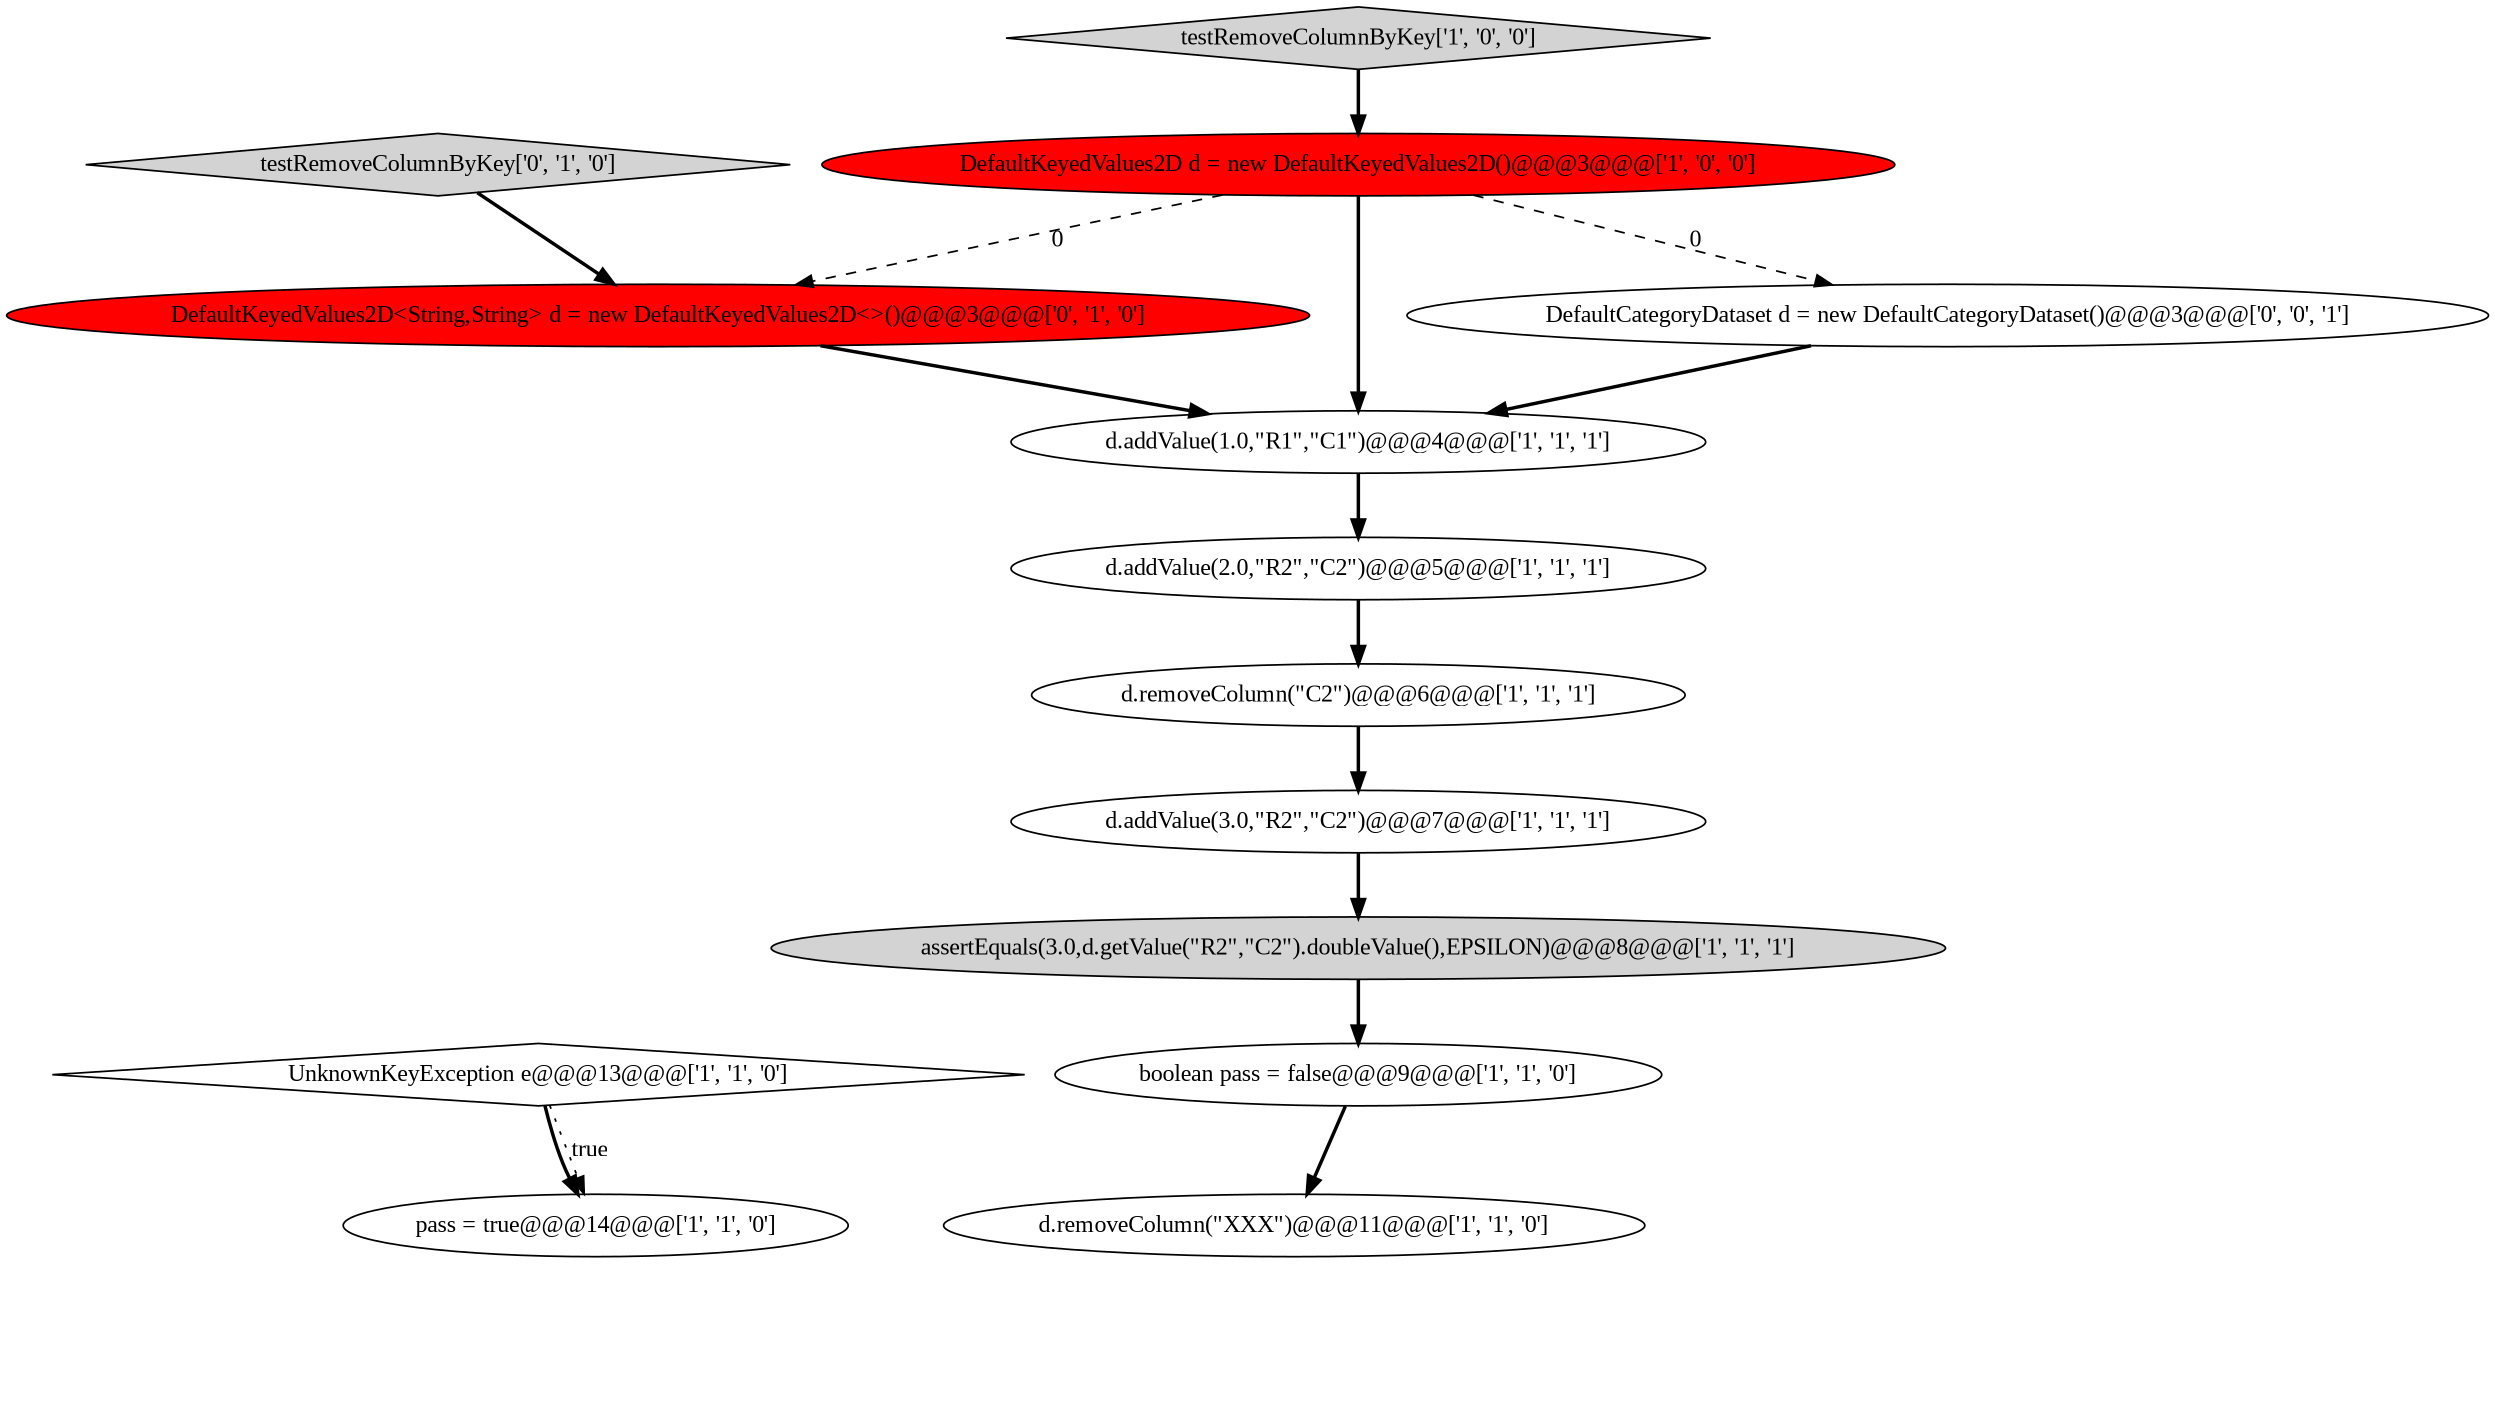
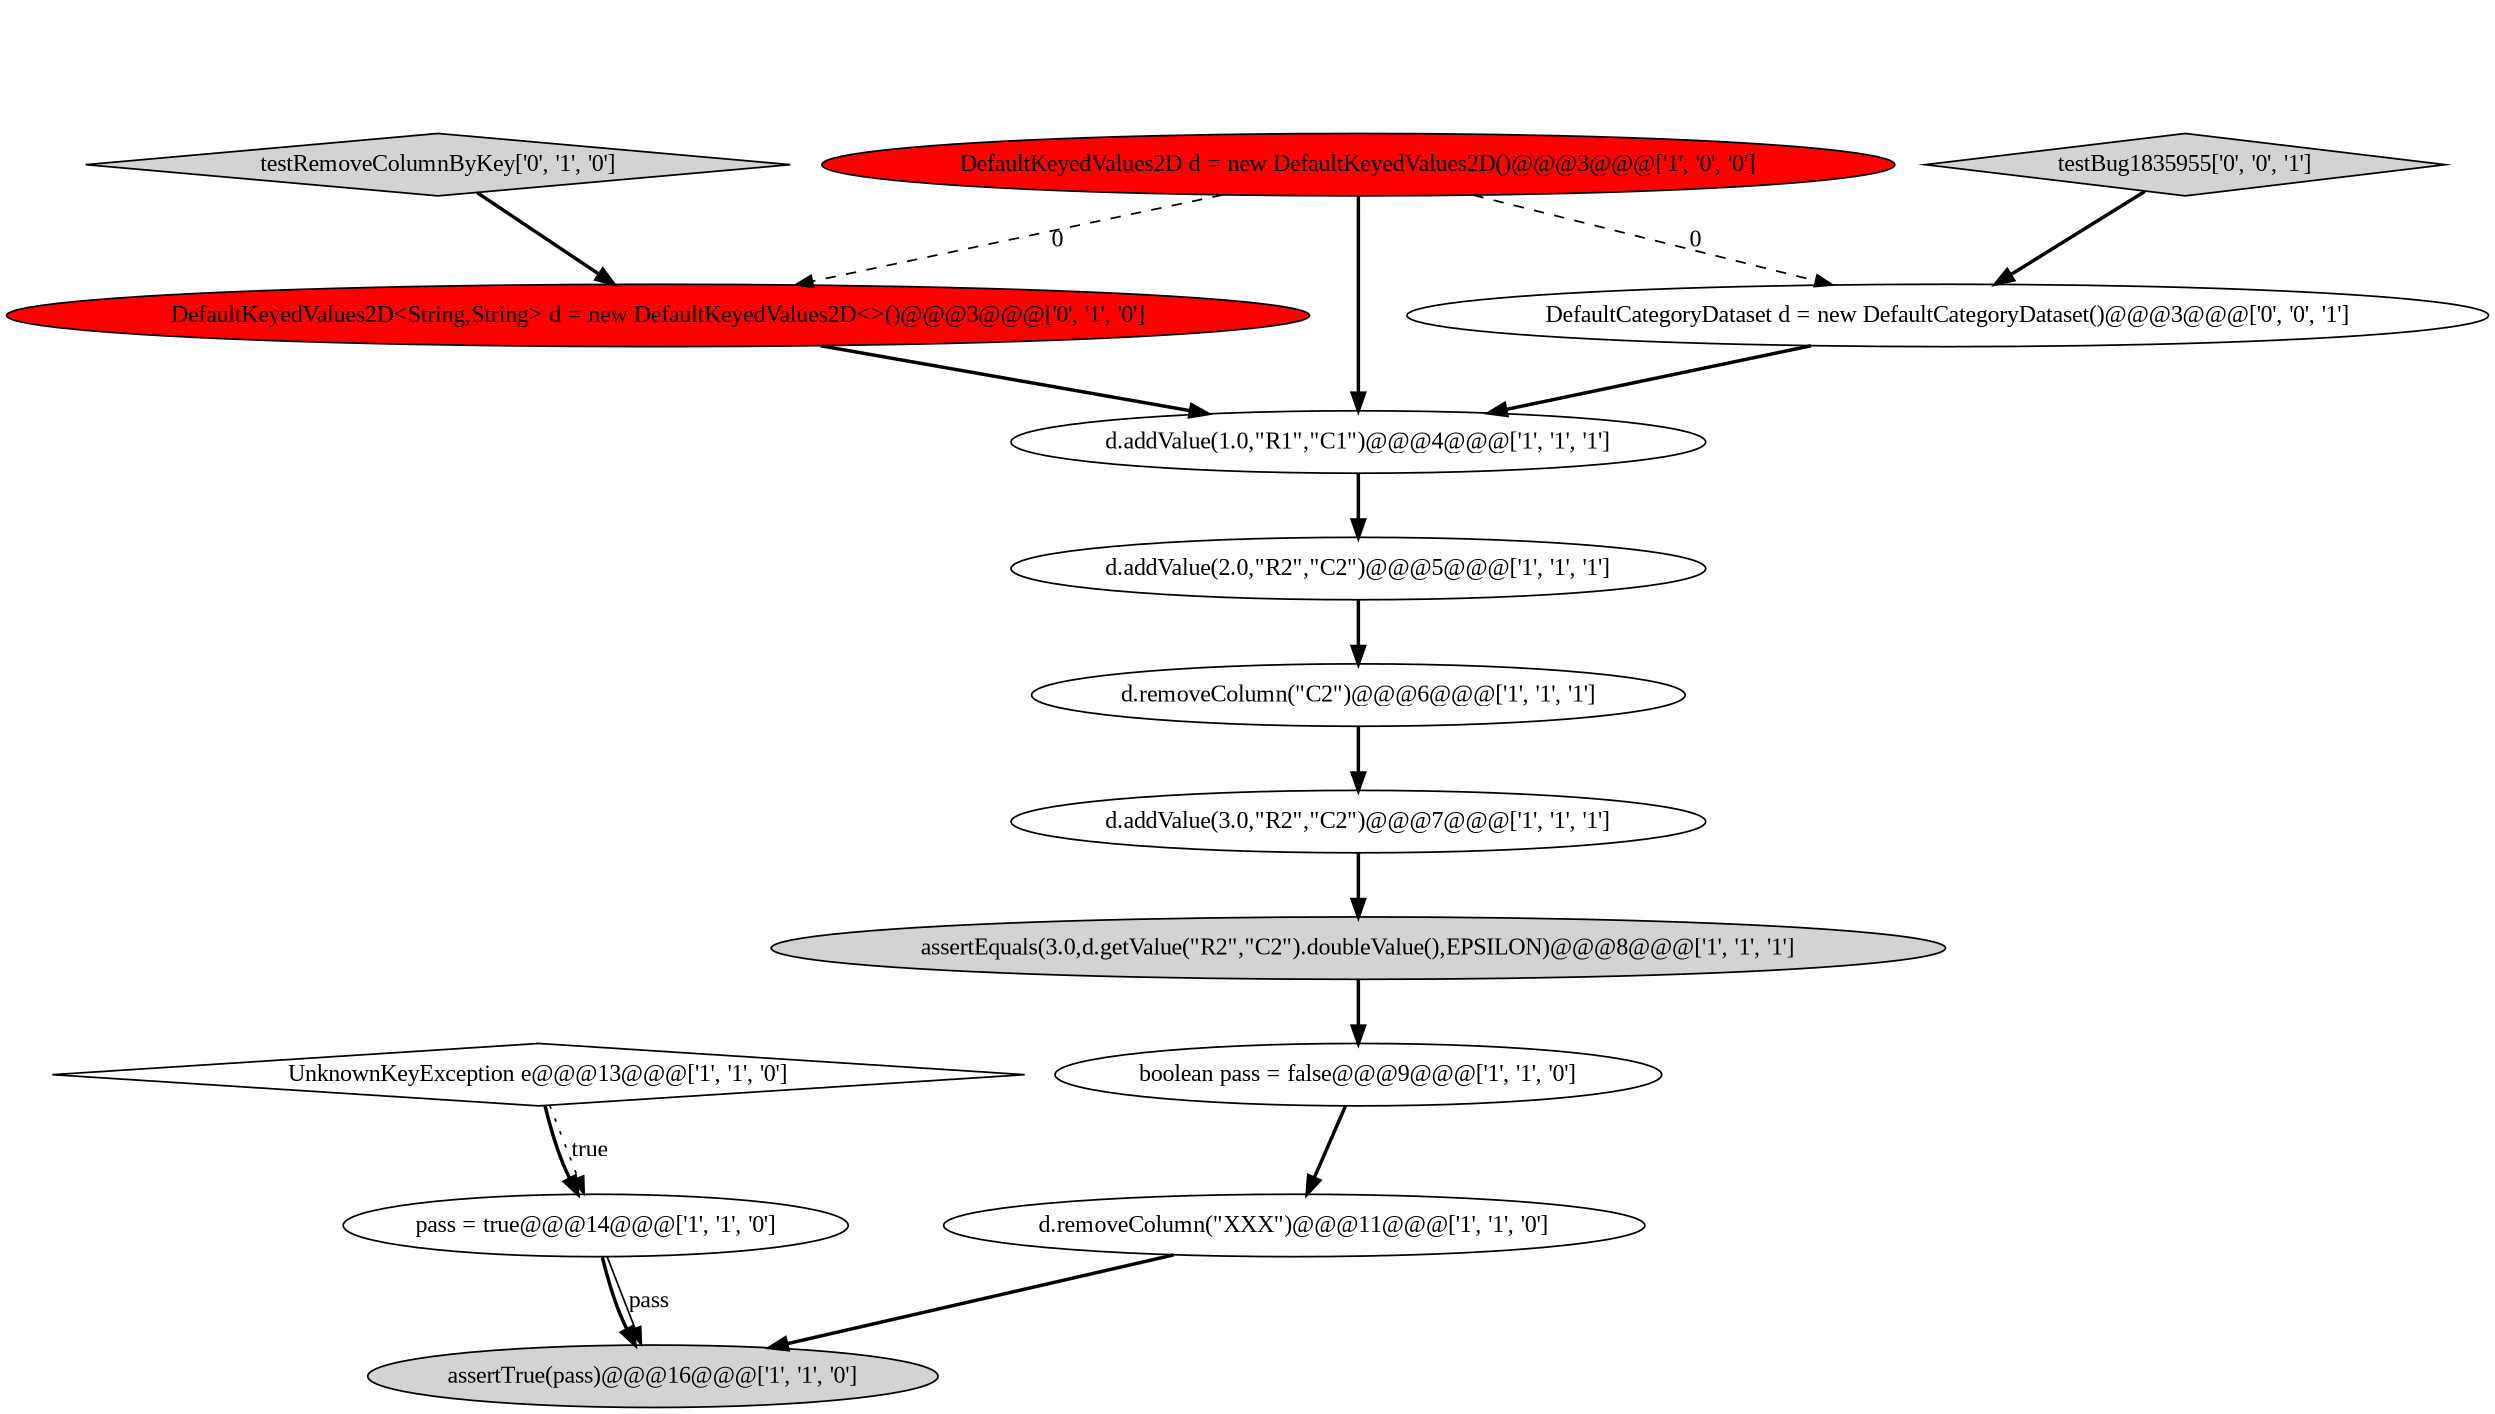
(1358, 38) -> none
none -> (2185, 165)
none -> (653, 1376)
